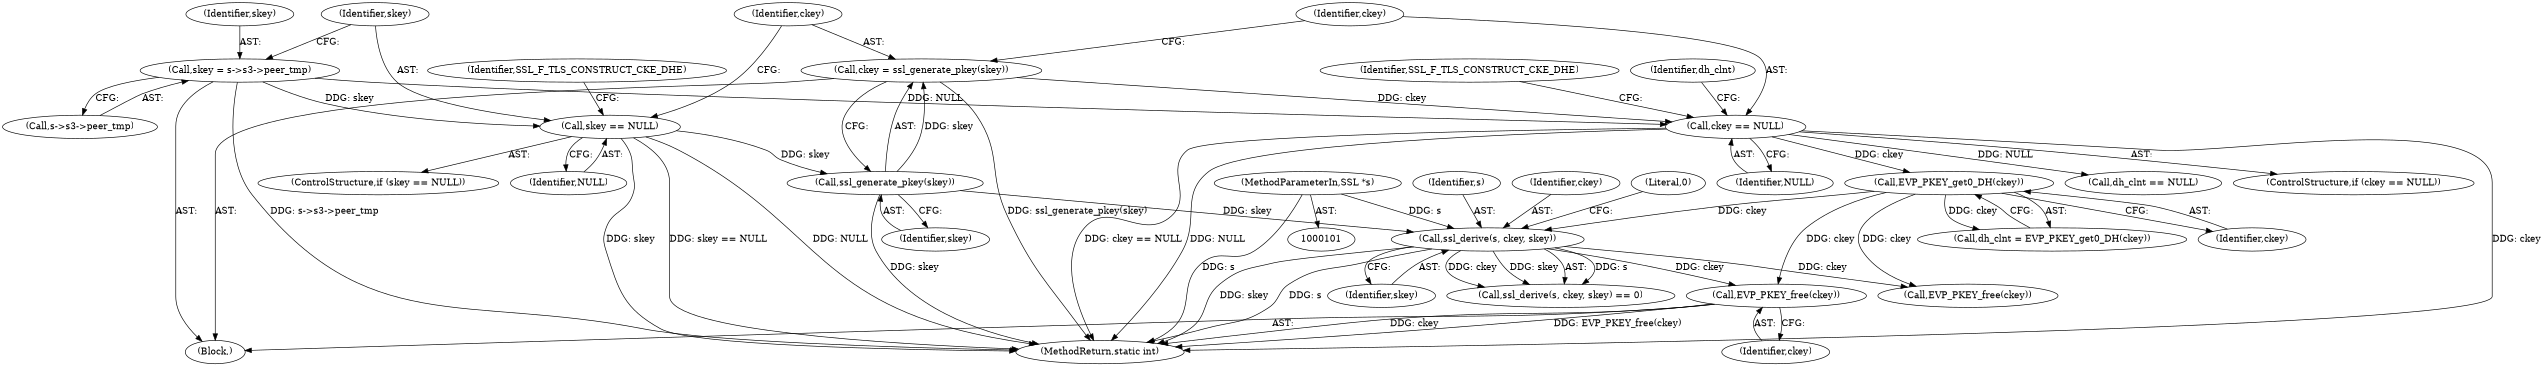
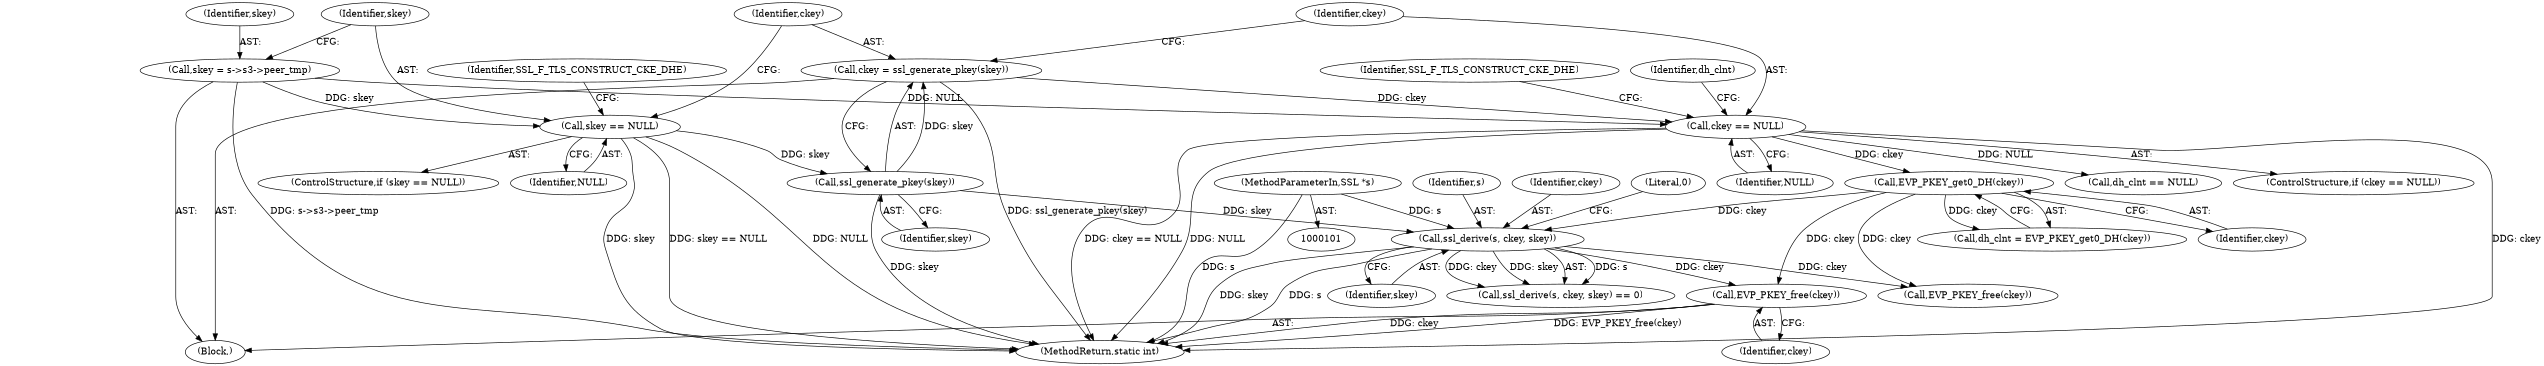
(80, 127) -> none
